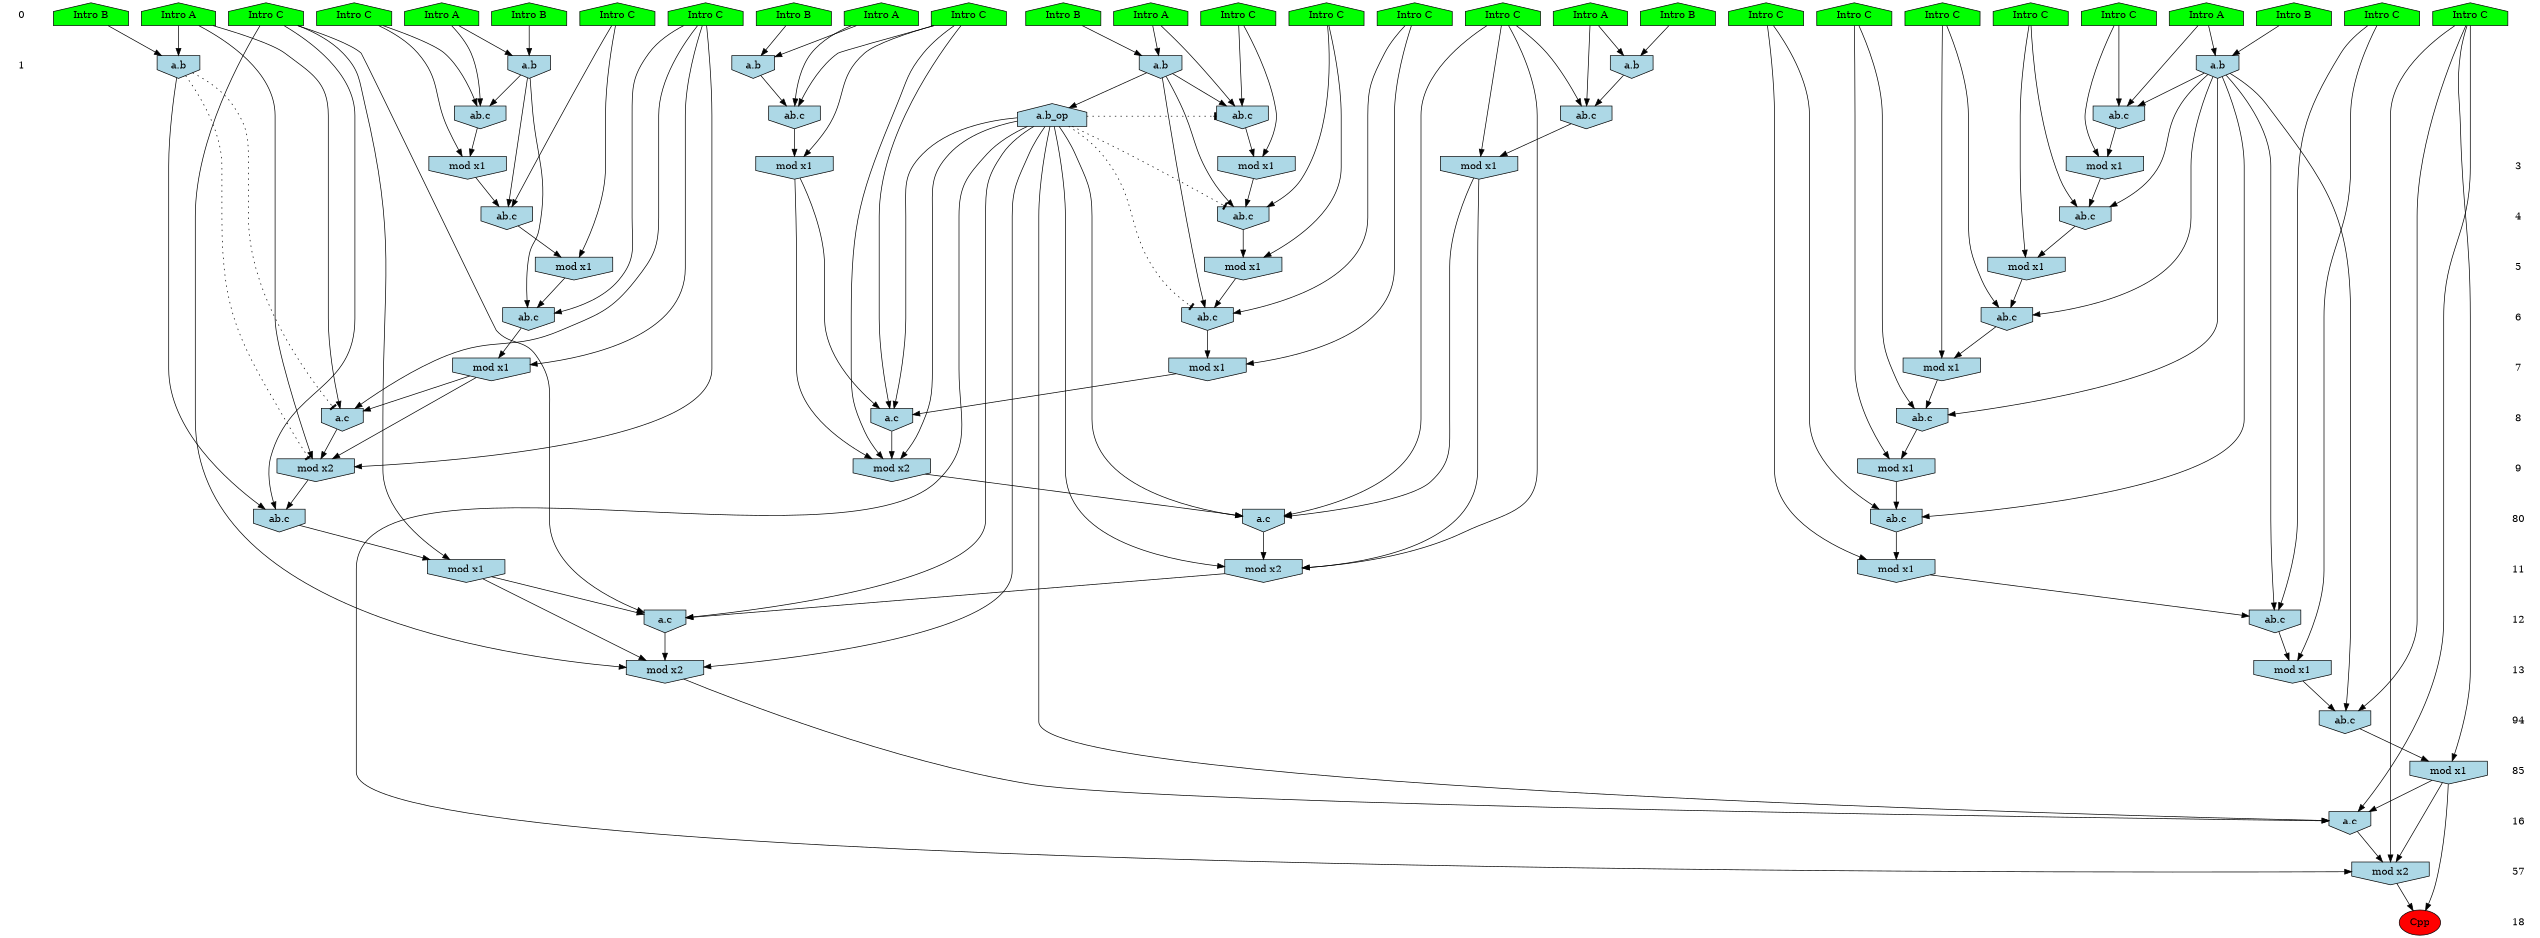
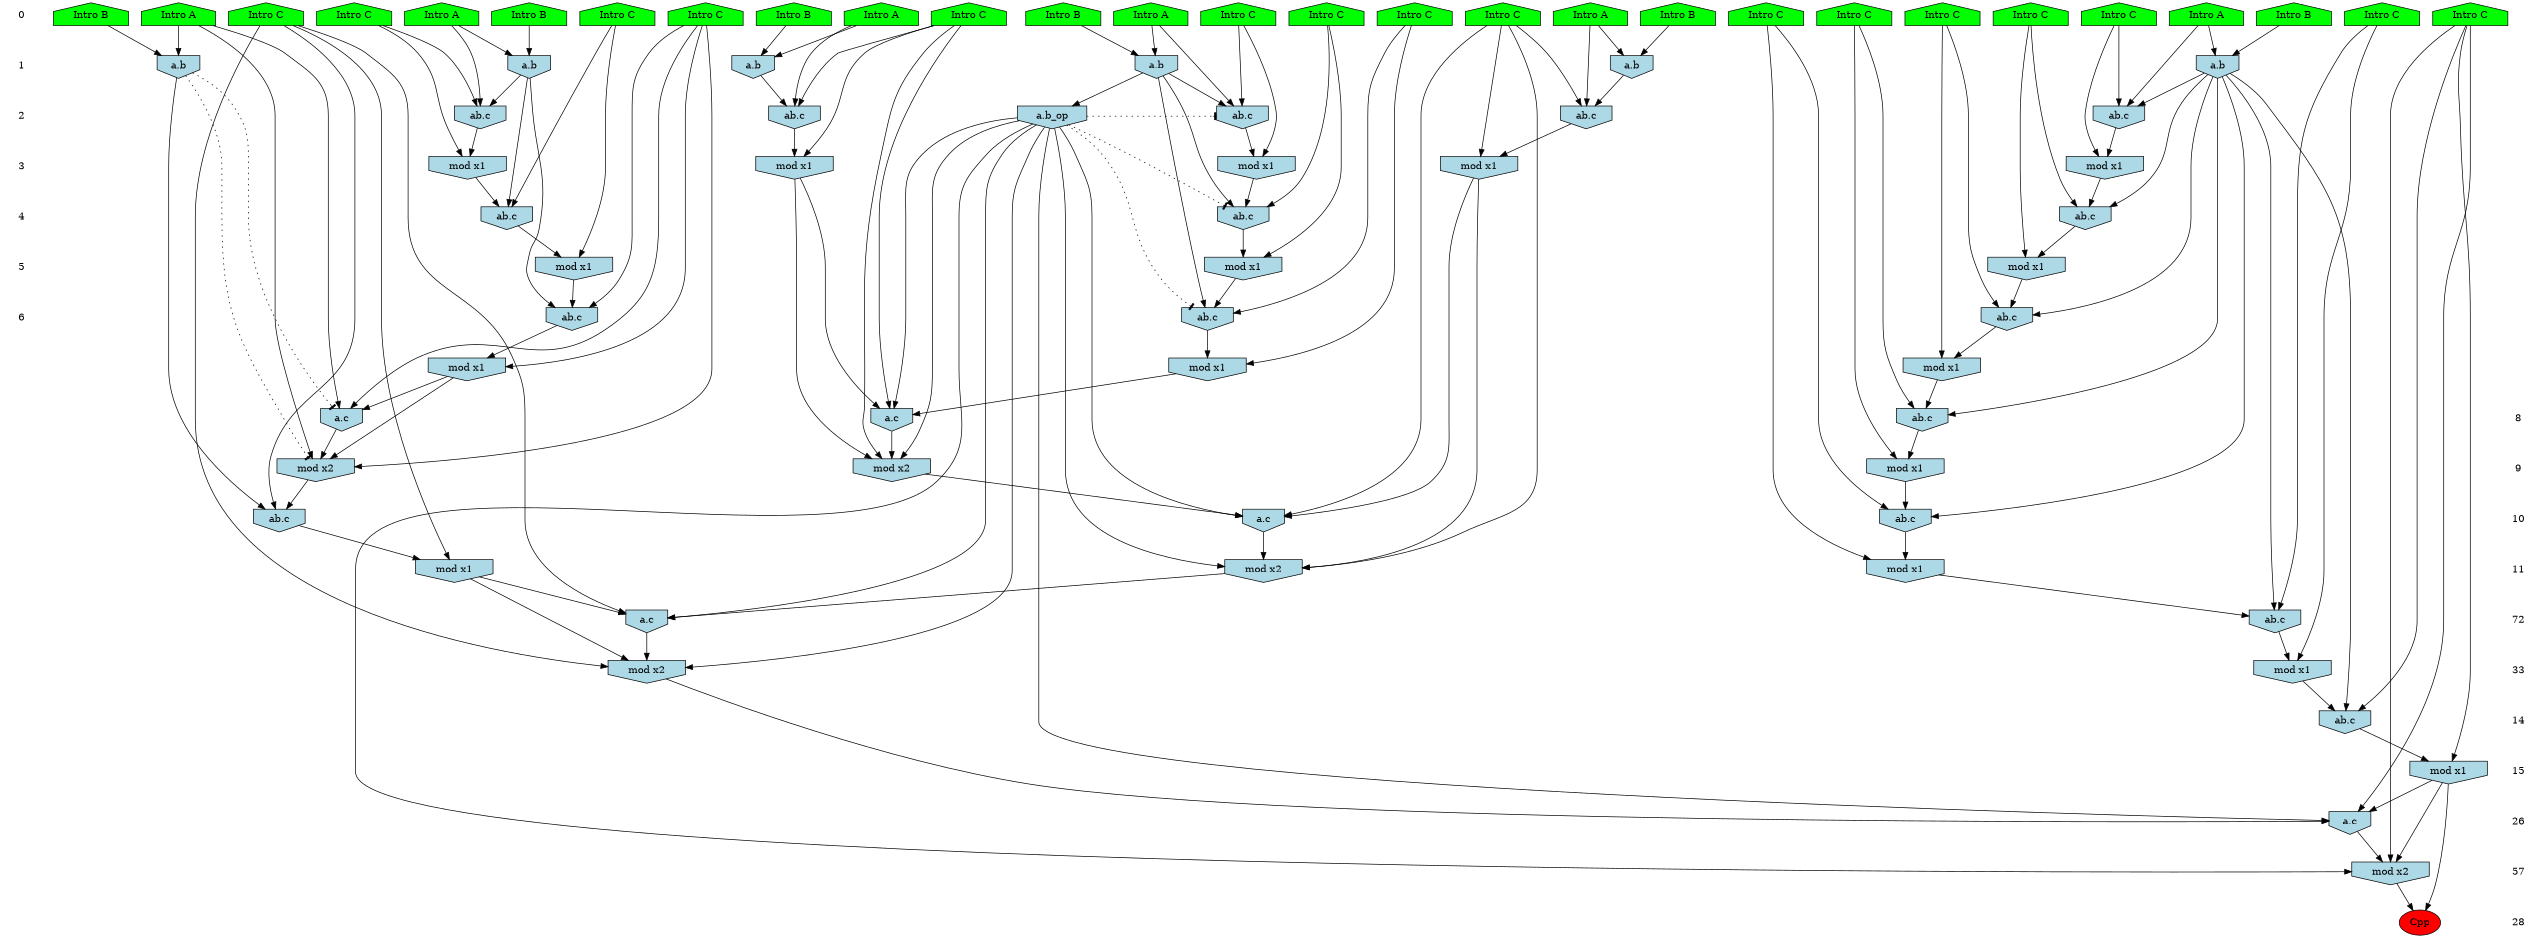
none -> (22, 116)
(1052, 116) -> (1052, 116)
(2519, 368) -> none
(2519, 519) -> (2519, 519)
(2519, 620) -> (2519, 620)
(2519, 671) -> (2519, 671)
(2519, 721) -> (2519, 721)
(2519, 771) -> (2519, 771)
(2519, 822) -> (2519, 822)
(2519, 923) -> (2519, 923)
